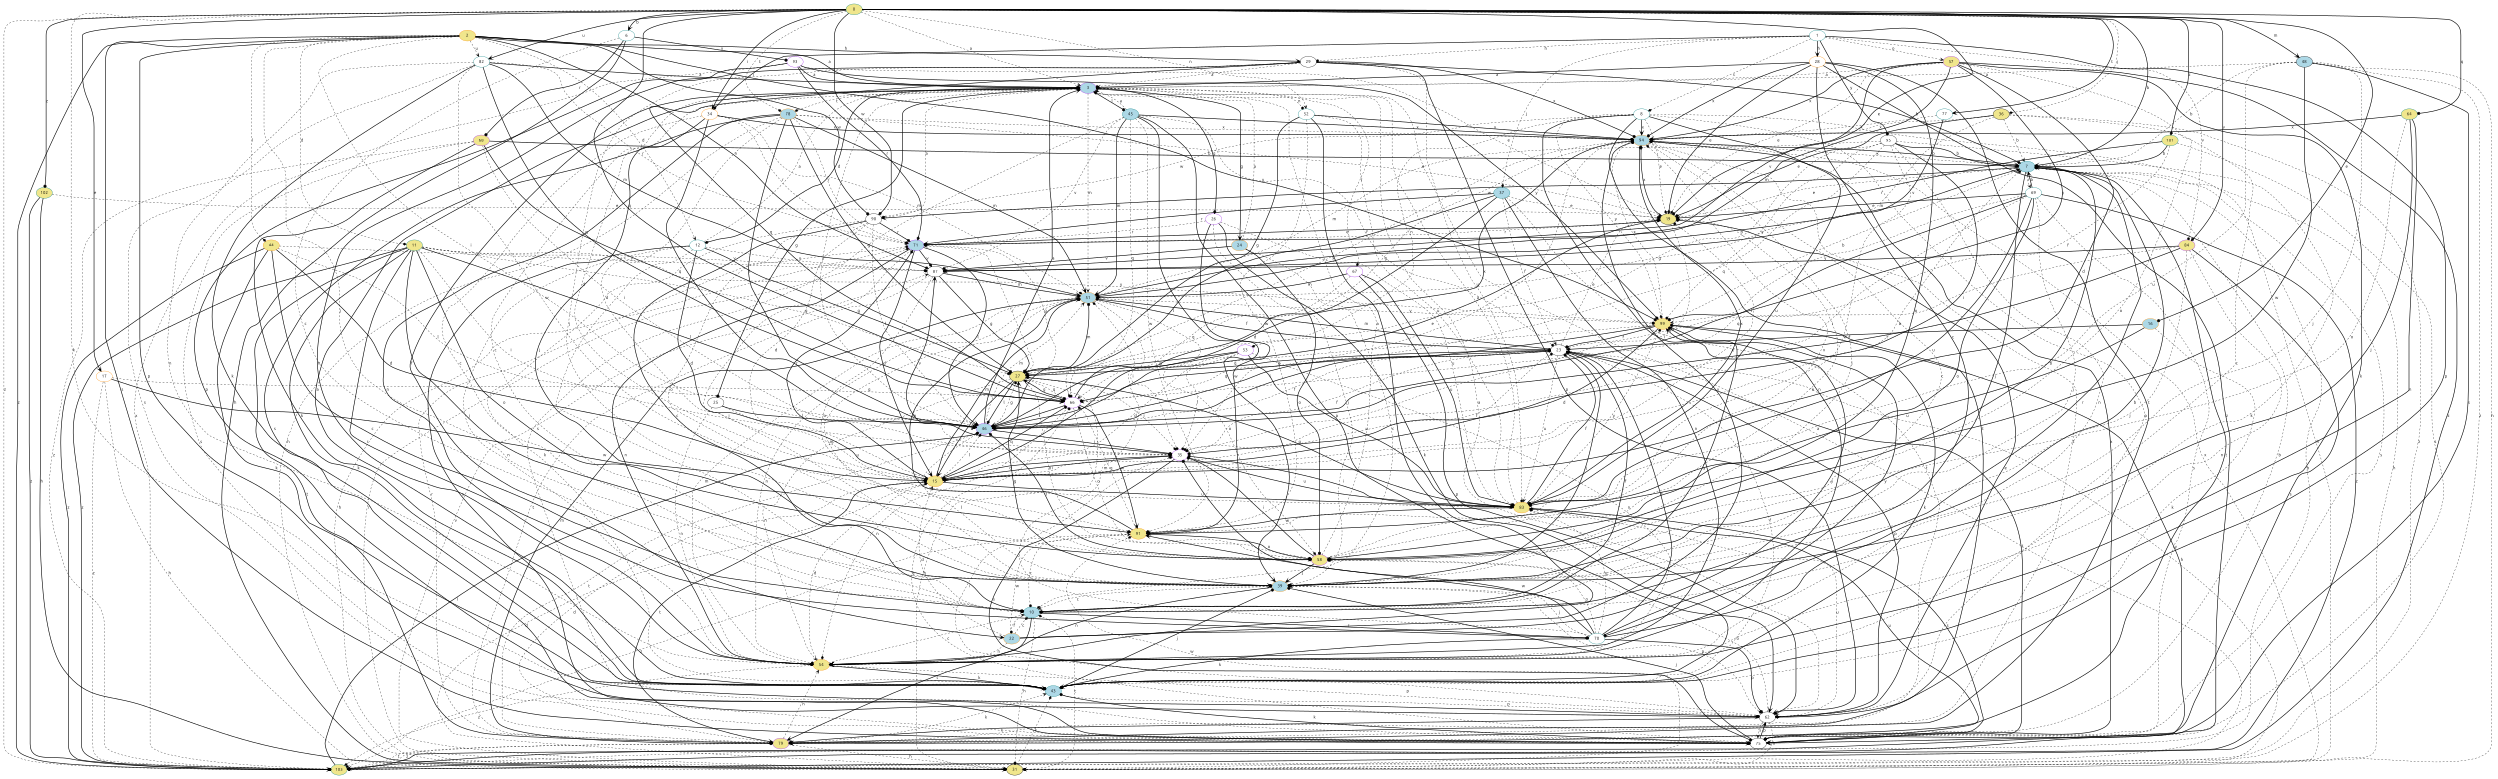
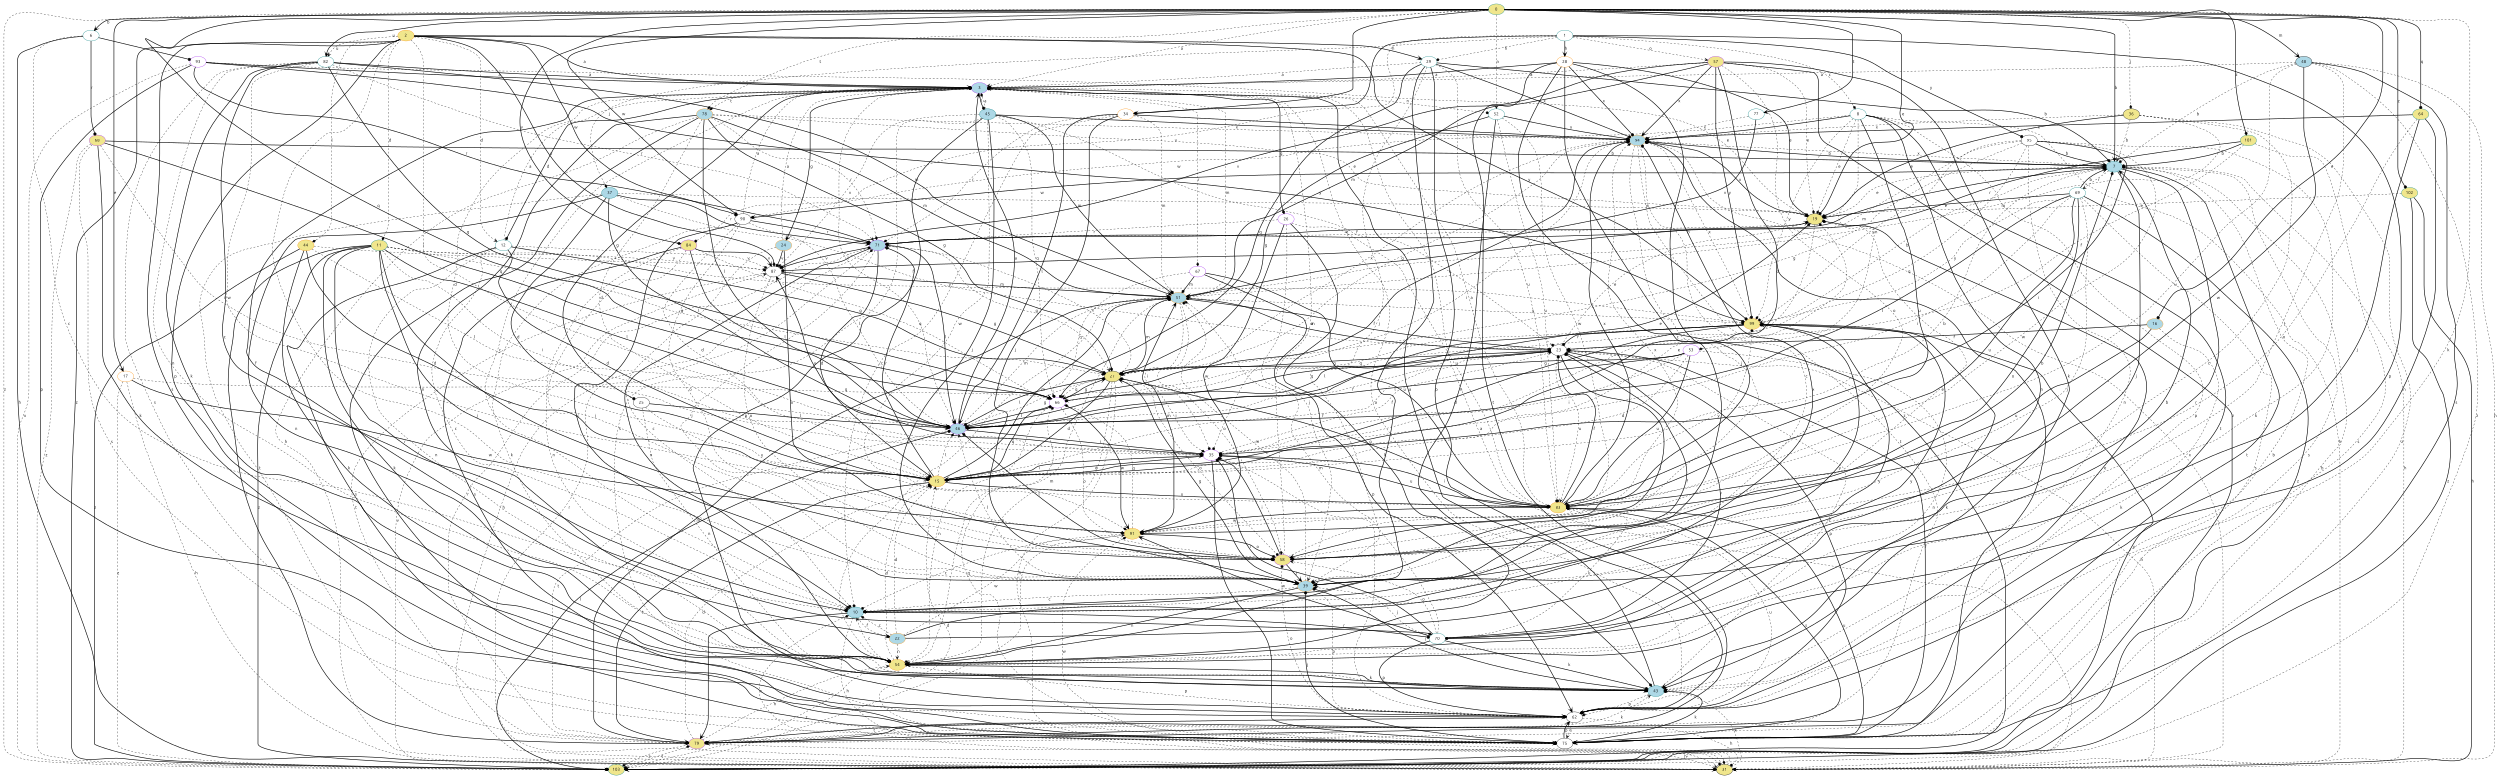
(1308, 62) -> (1429, 62)
(580, 525) -> (342, 423)
